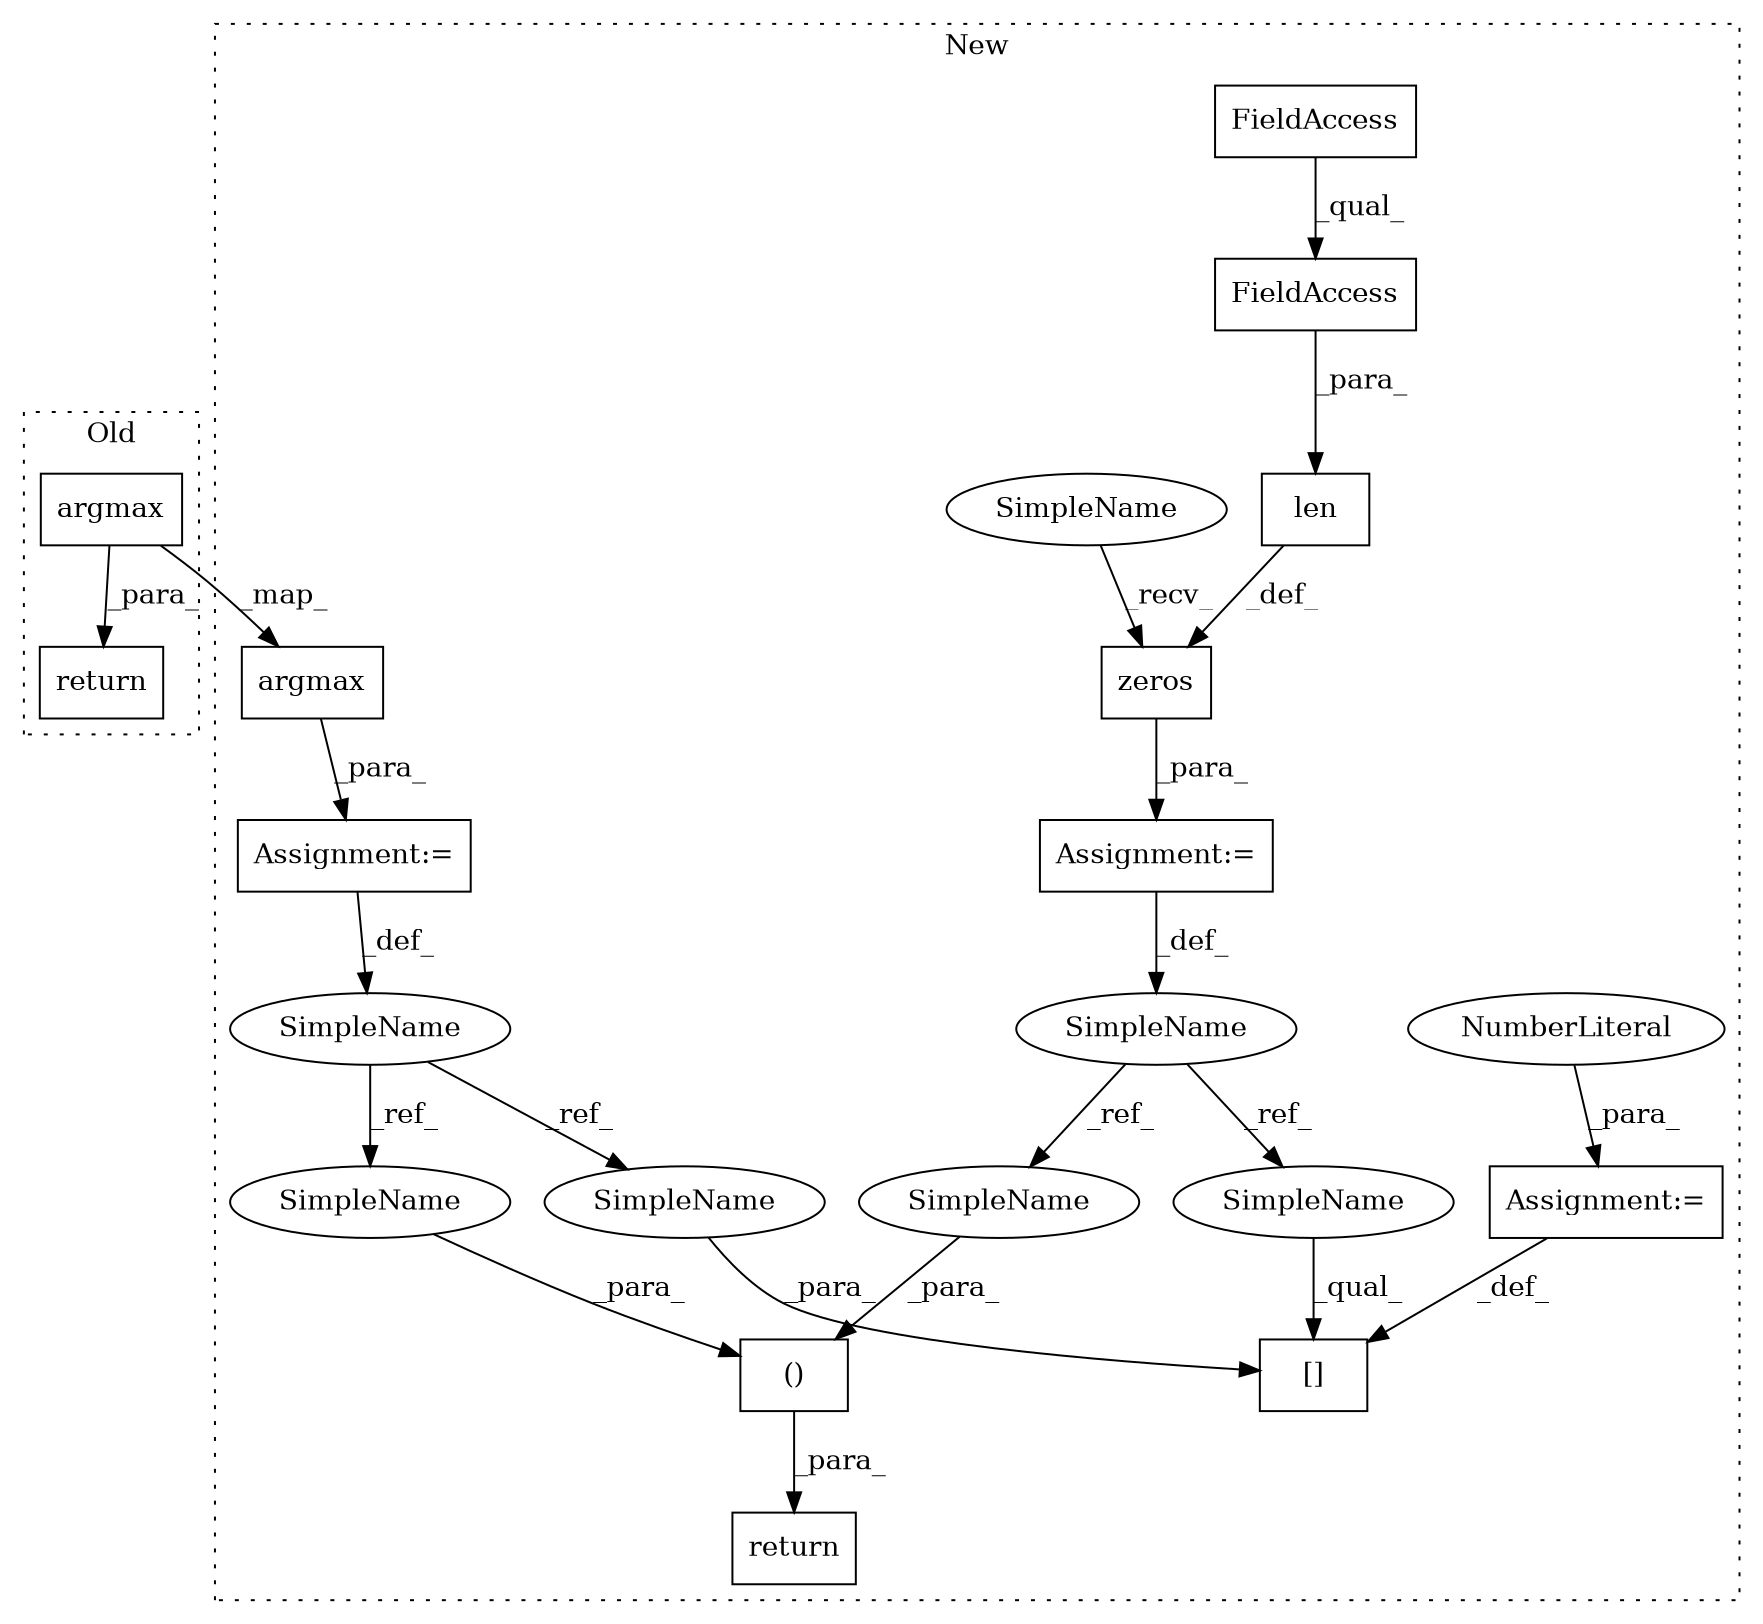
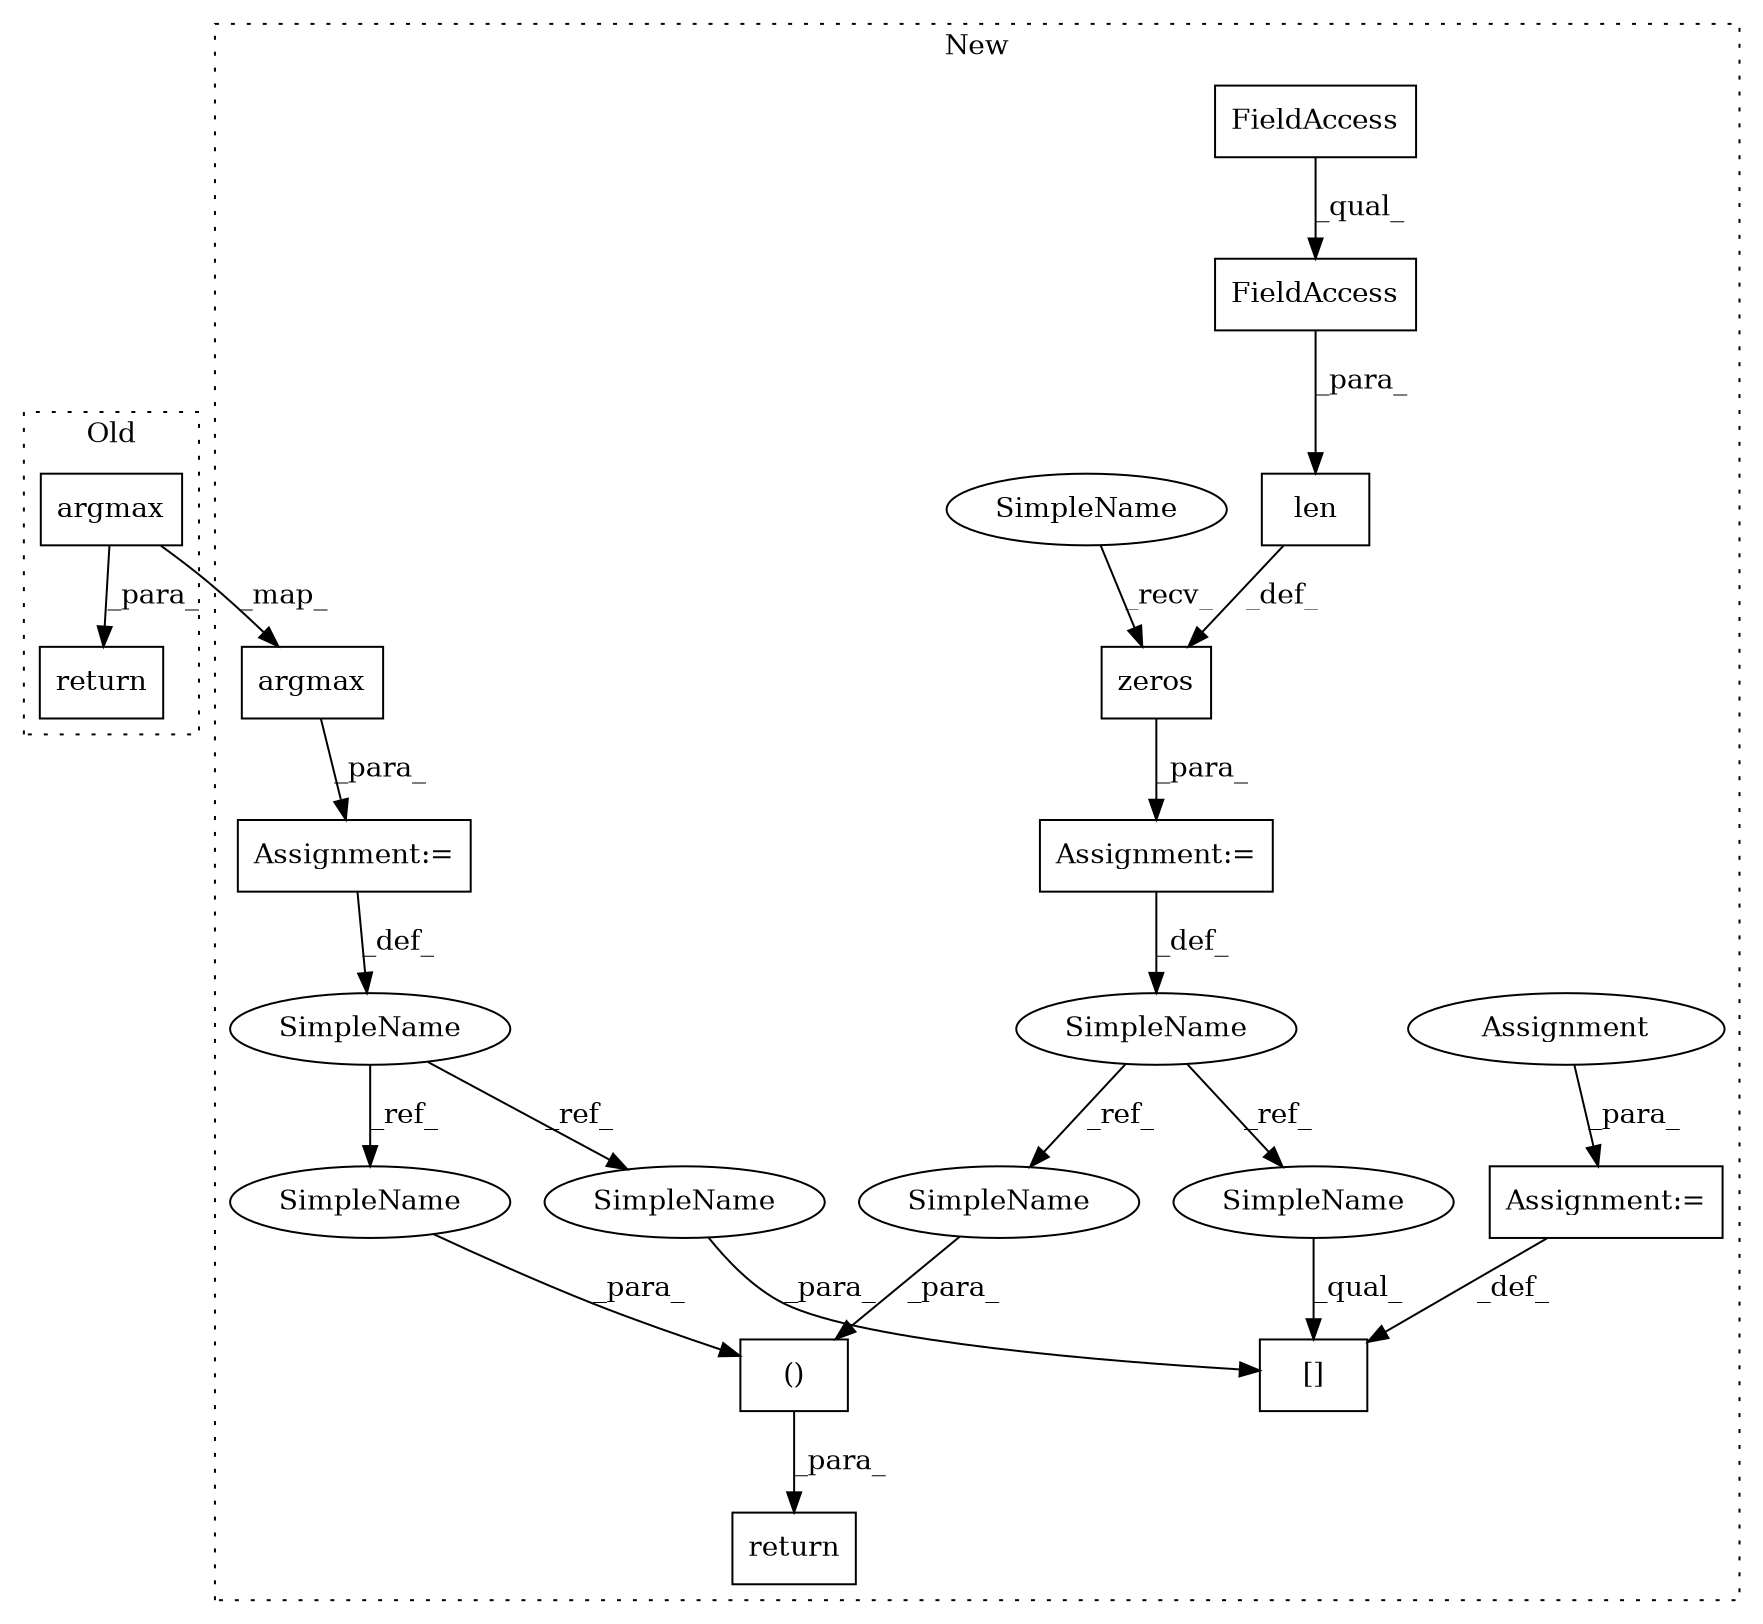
(1566, 1029) -> (1566, 1029)
